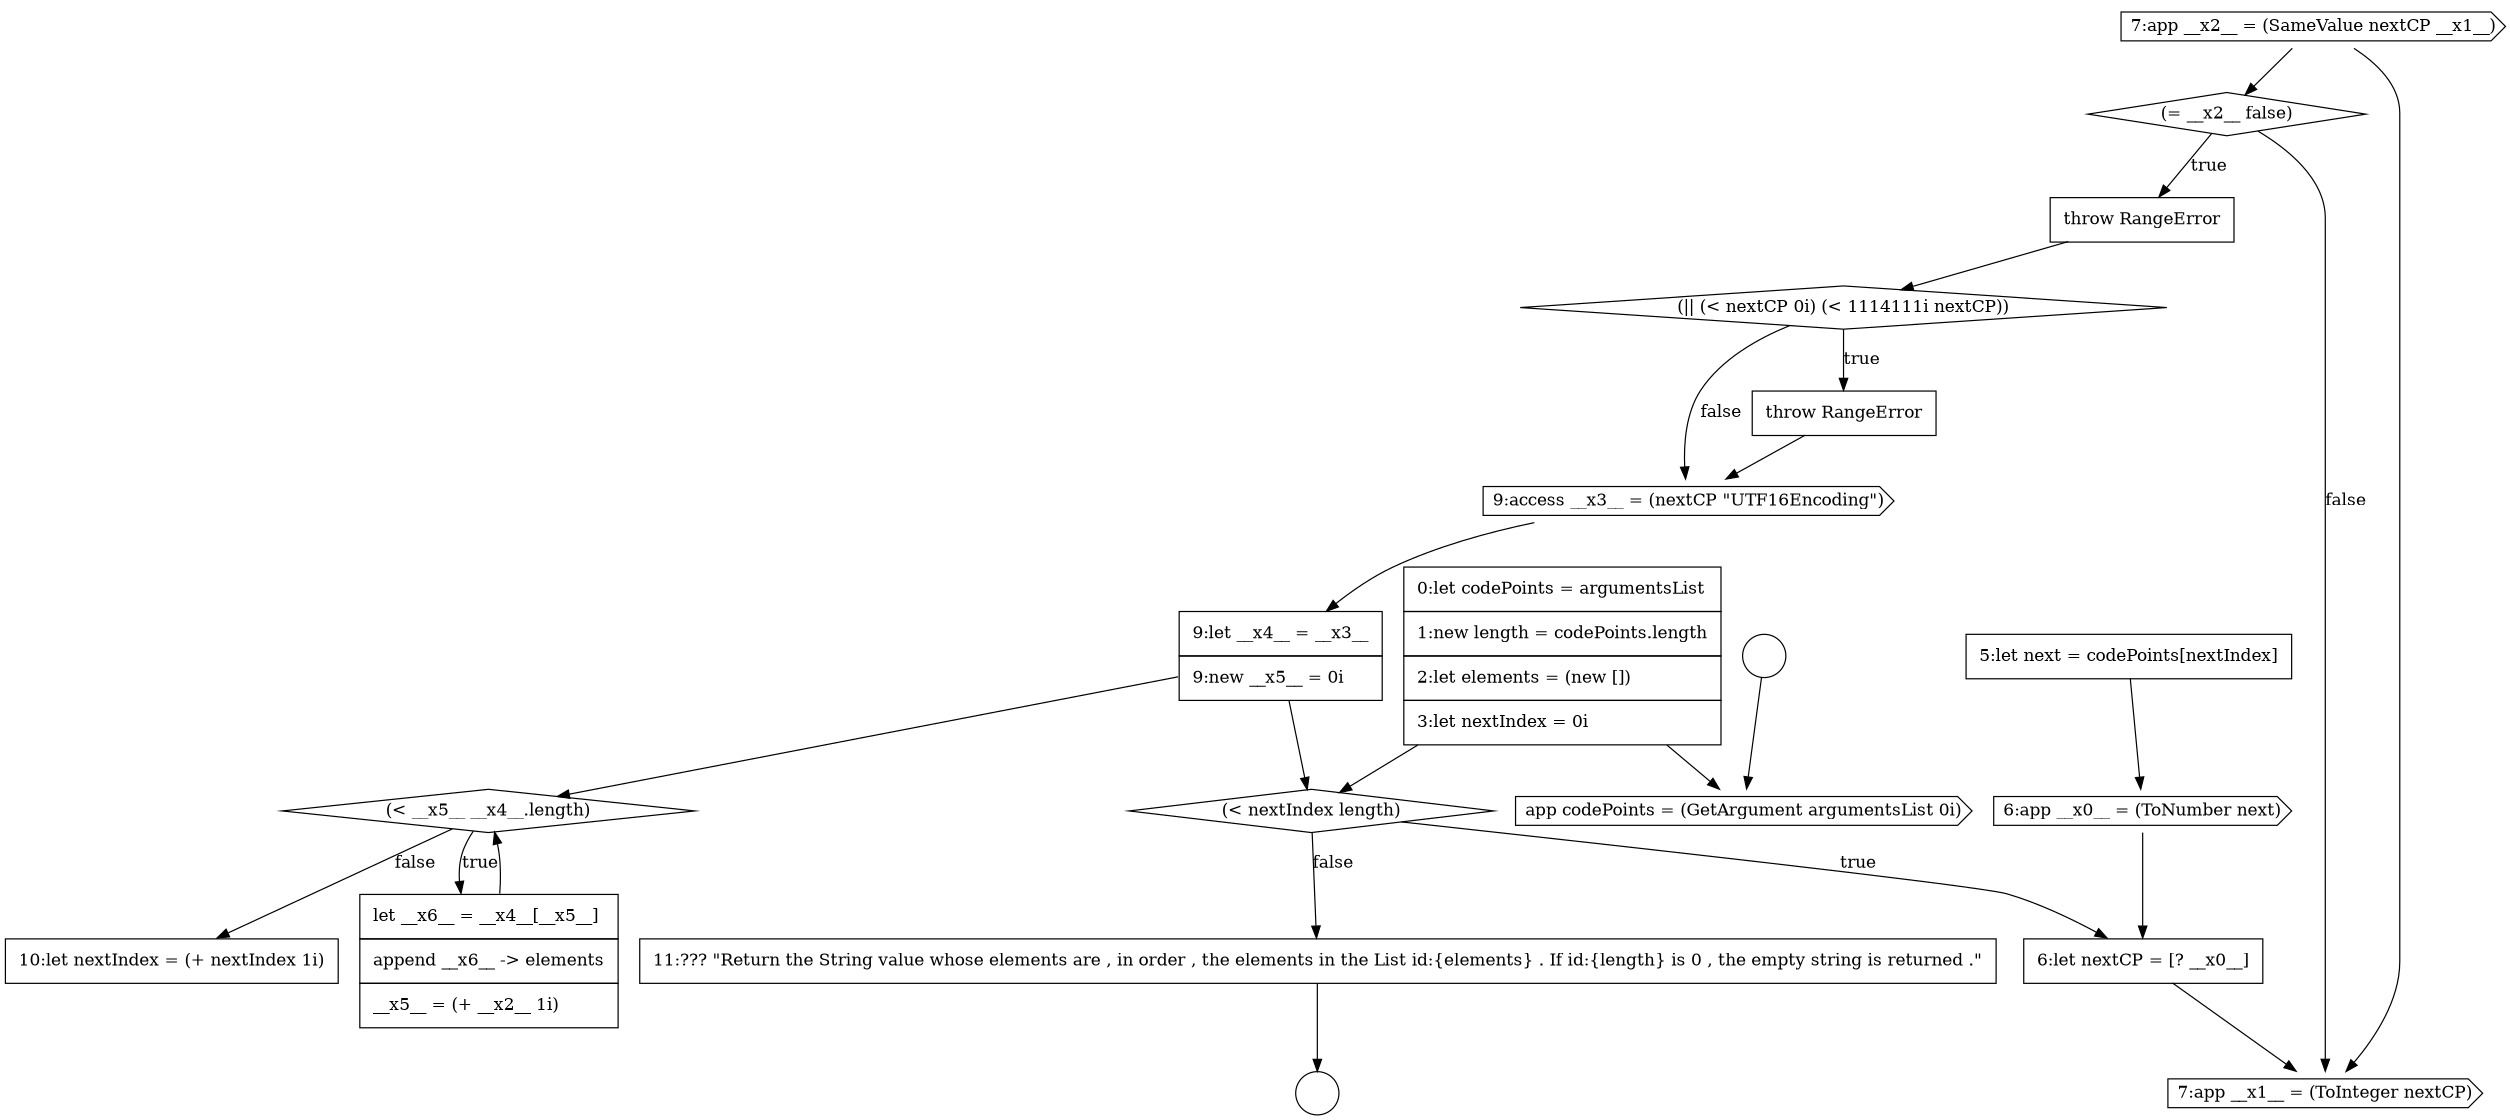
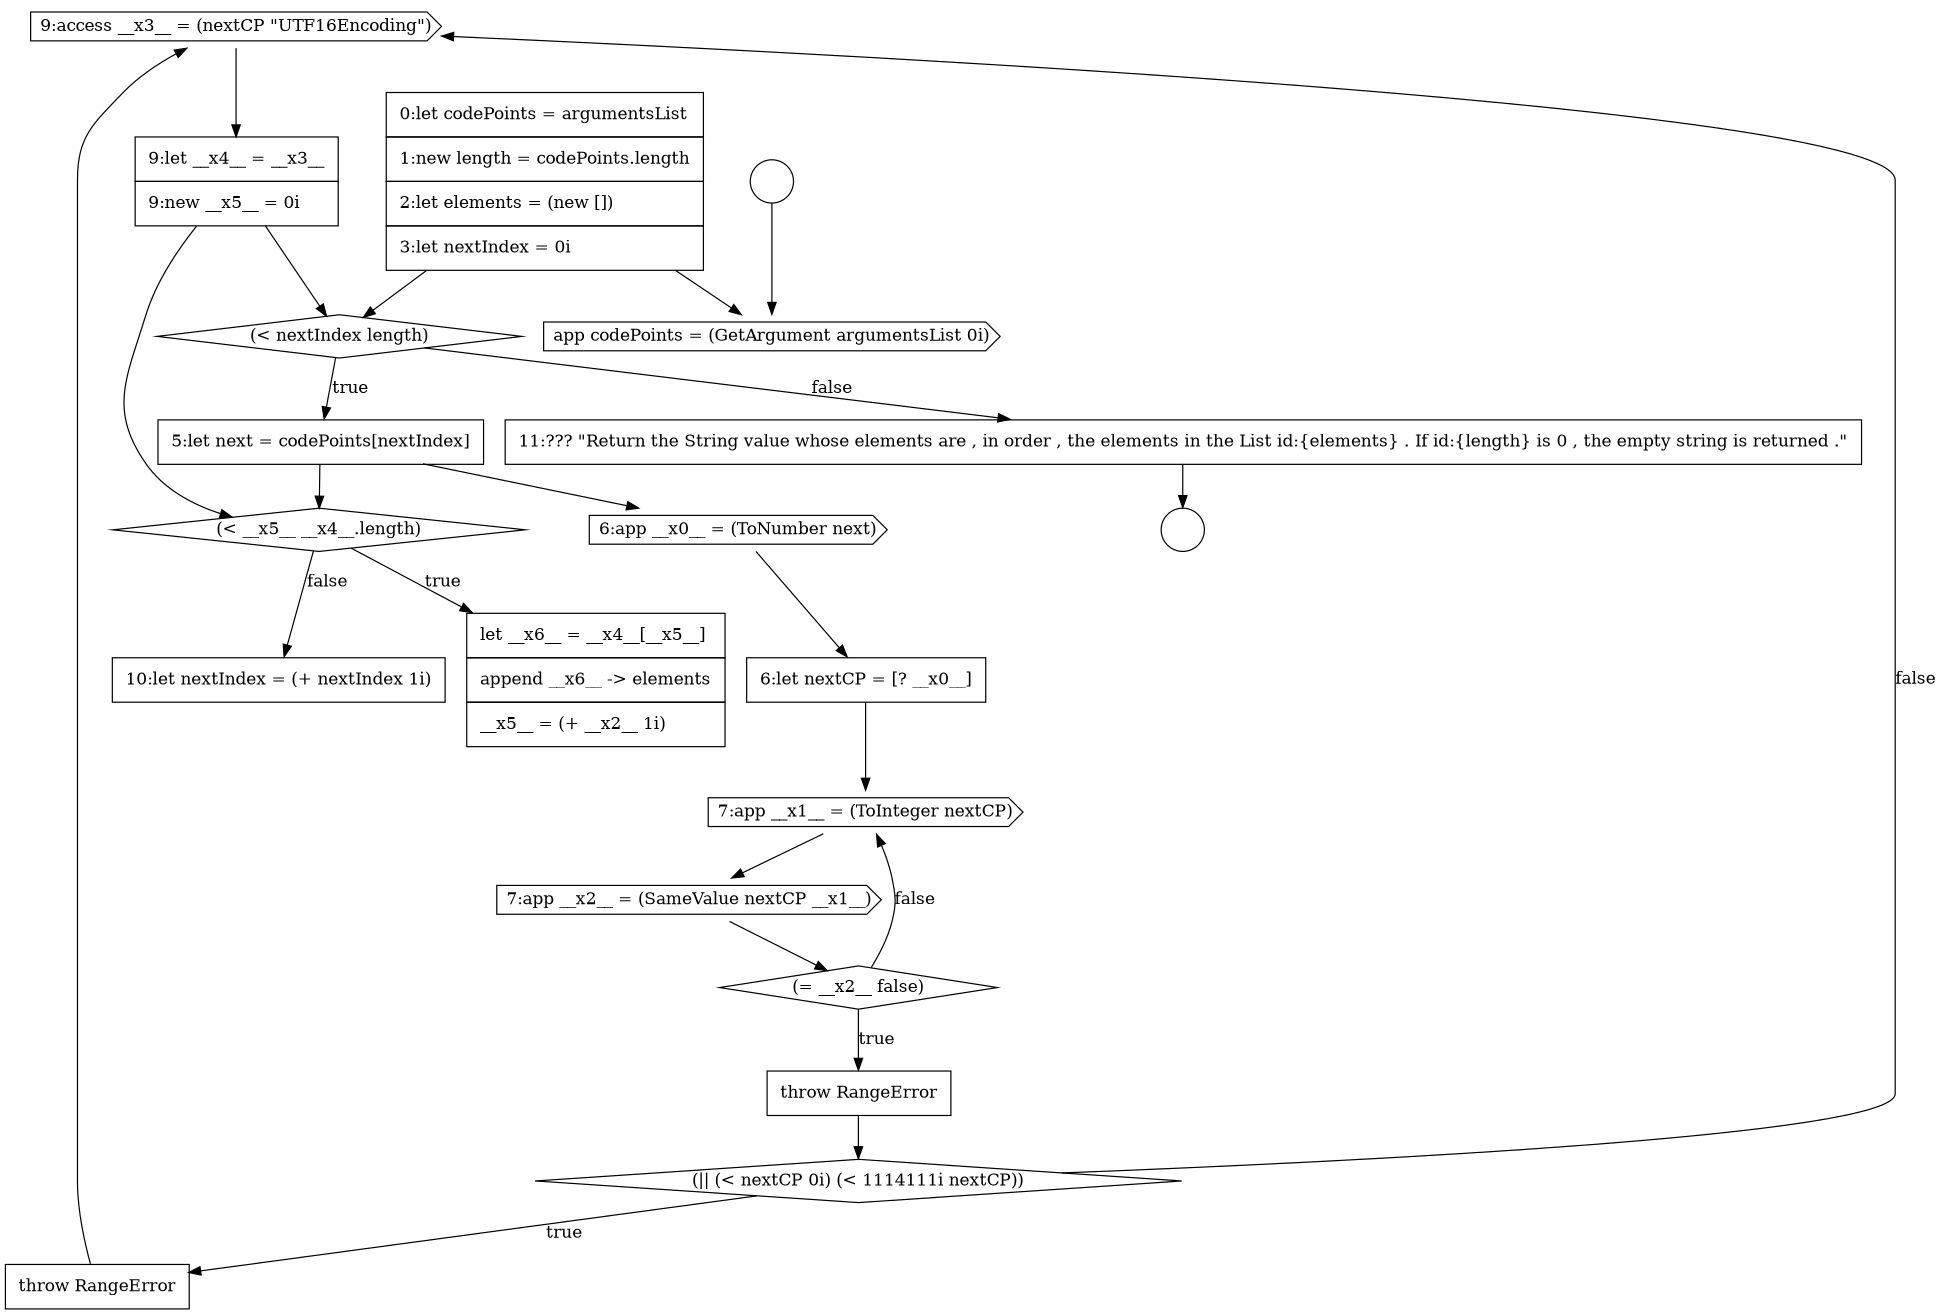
(2400, 552) -> (783, 853)
(1753, 861) -> (331, 382)
(500, 869) -> (320, 480)
